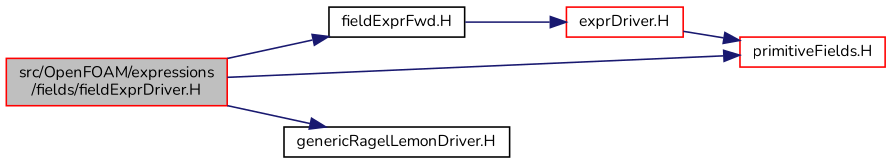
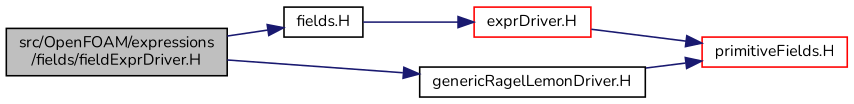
(397, 22) -> (323, 22)
(475, 67) -> (666, 66)
(117, 82) -> (117, 52)
